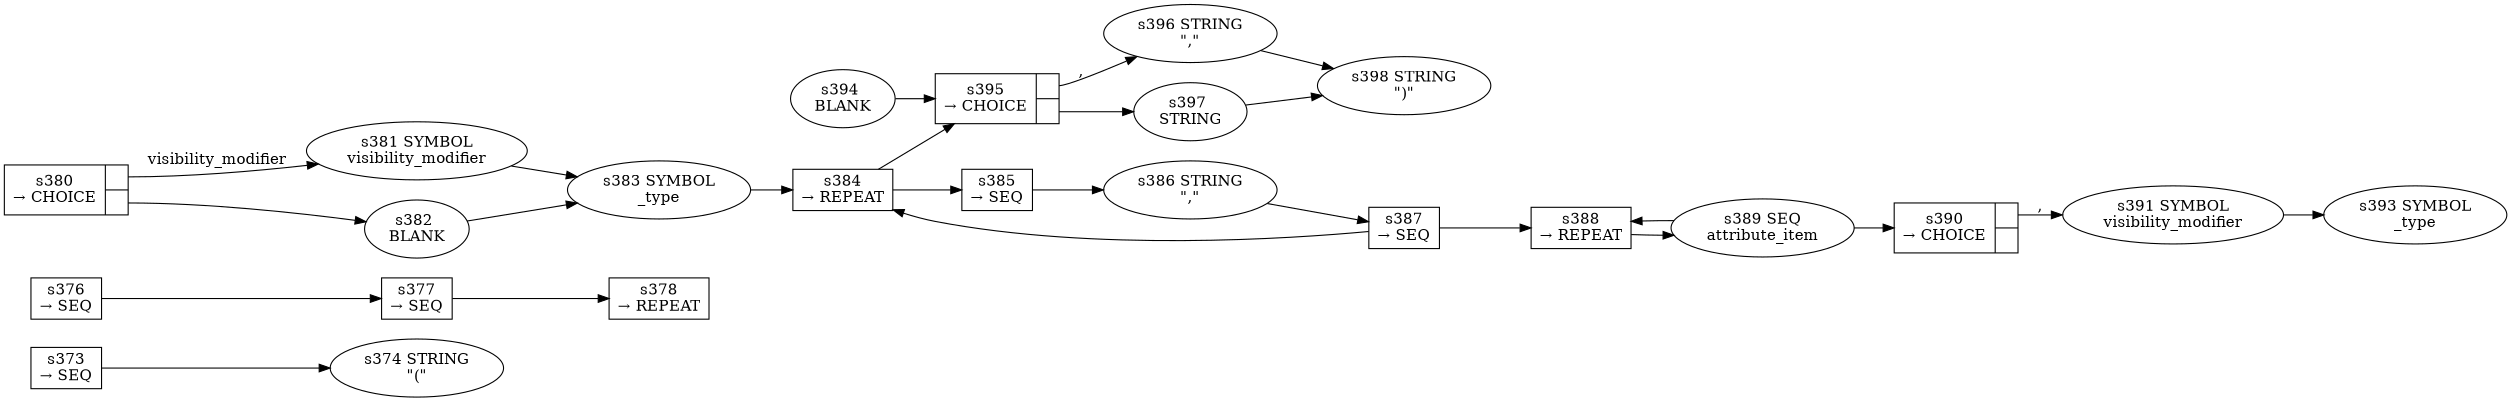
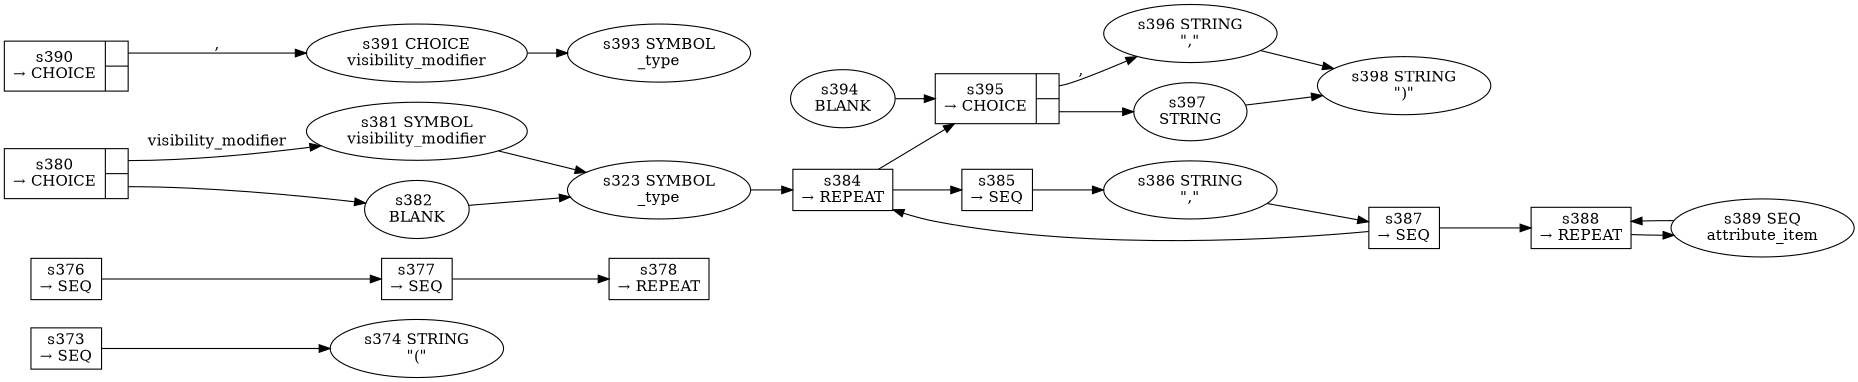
(659, 190) -> (659, 190)
(2173, 215) -> (417, 53)
(1869, 228) -> none
